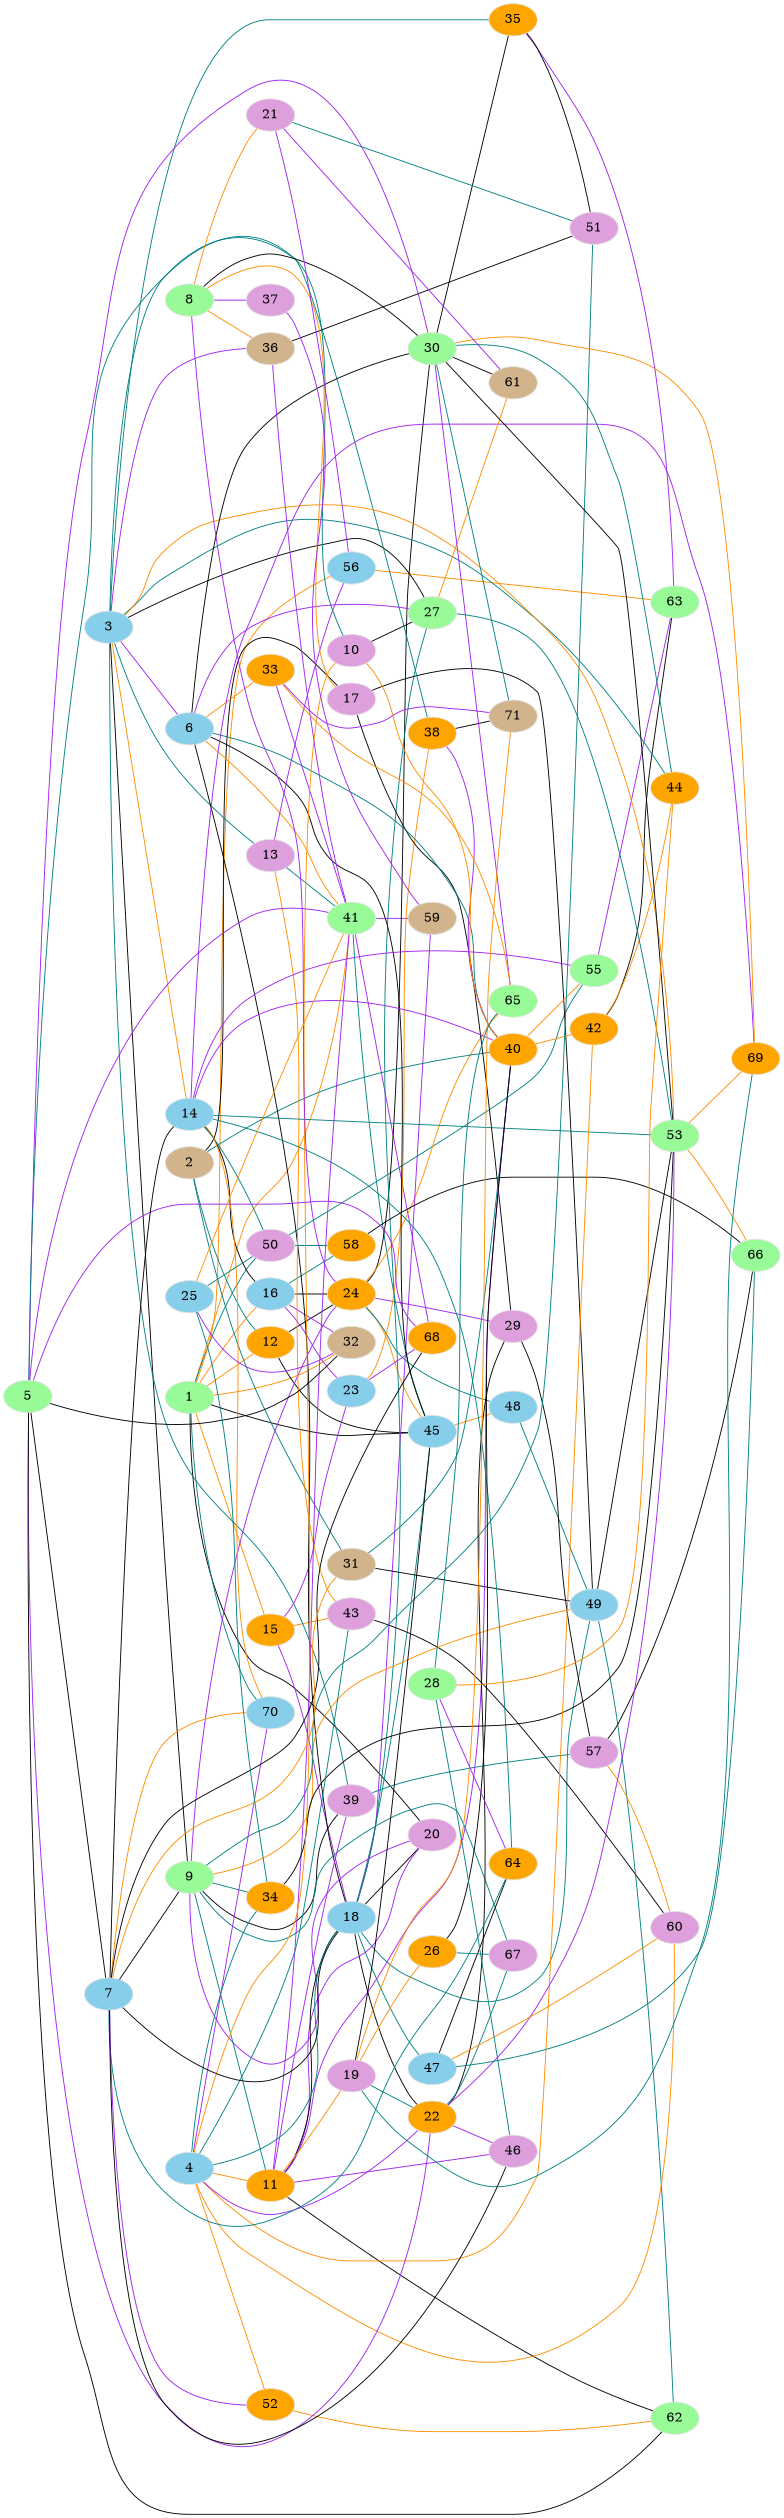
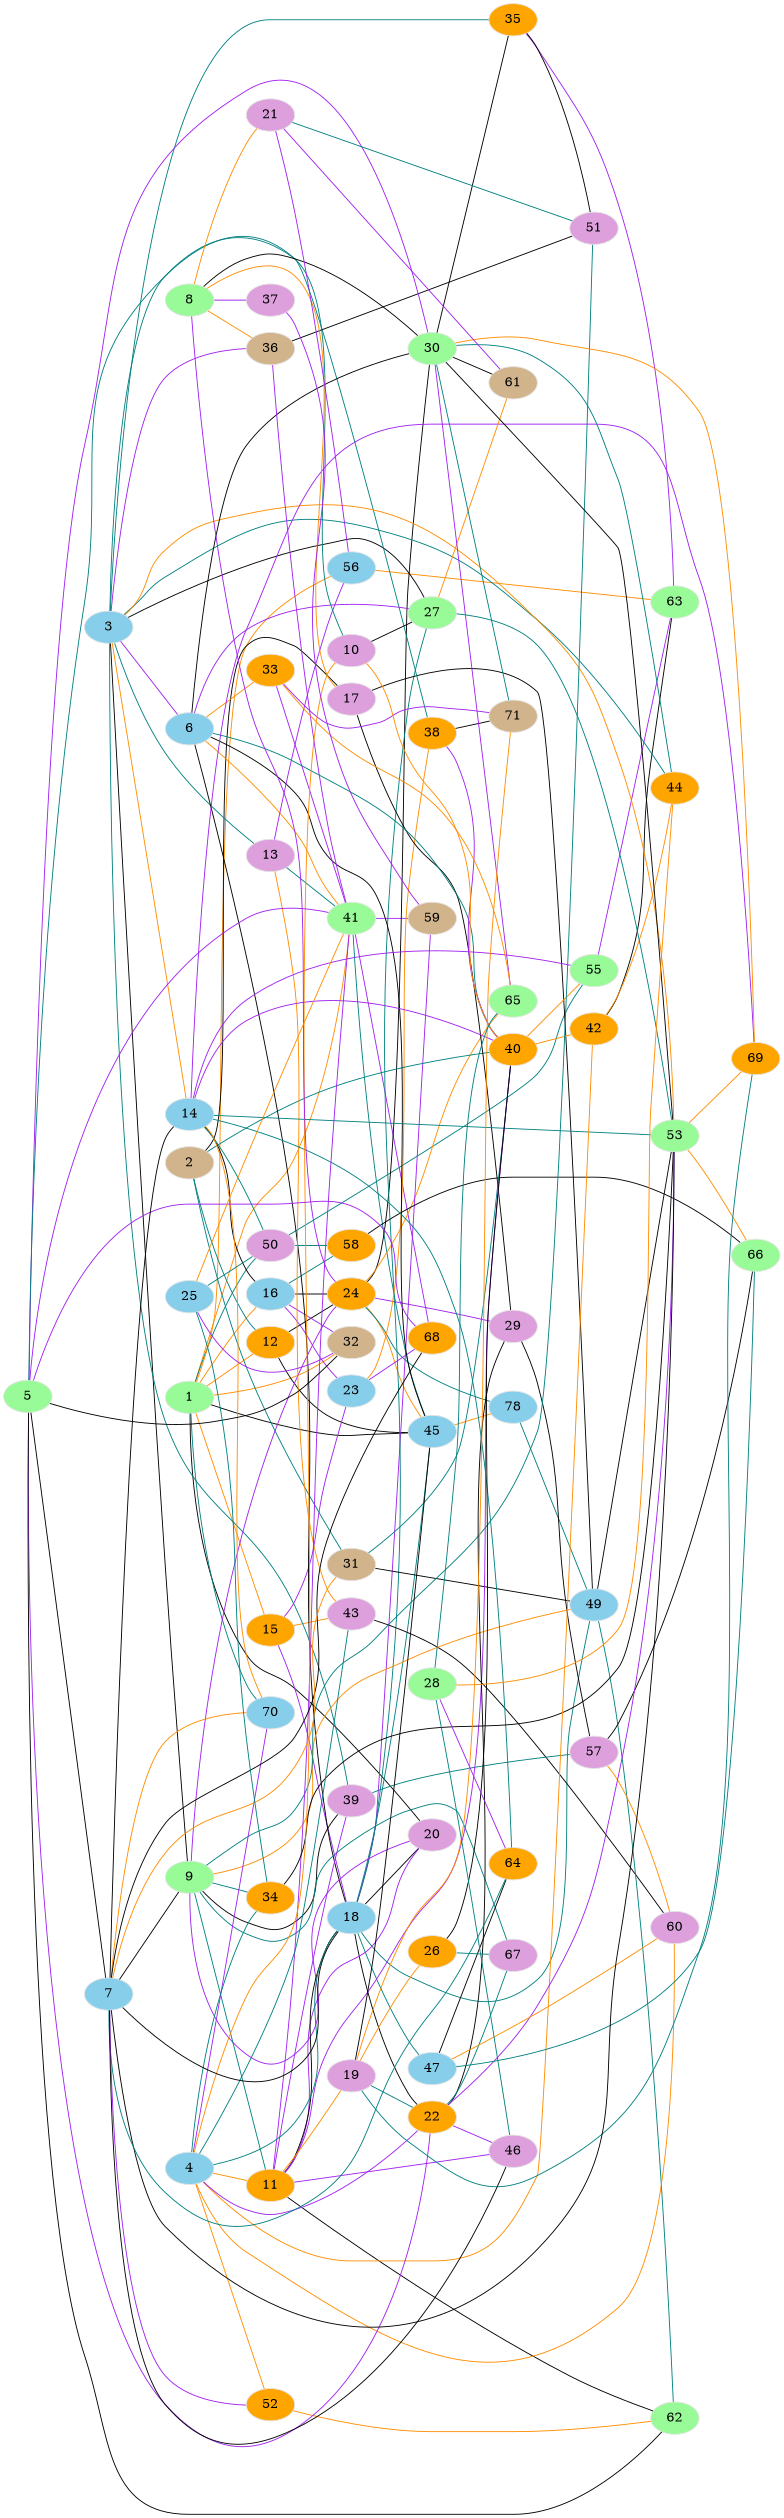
(513, 1407) -> (513, 1407)
none -> (610, 2033)
